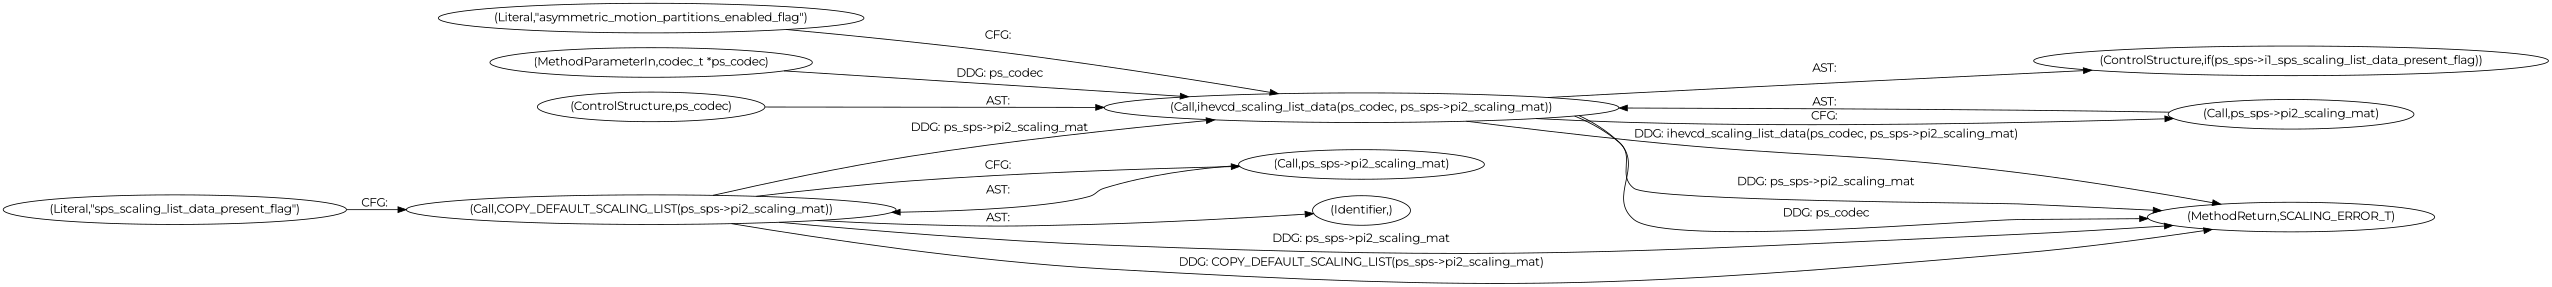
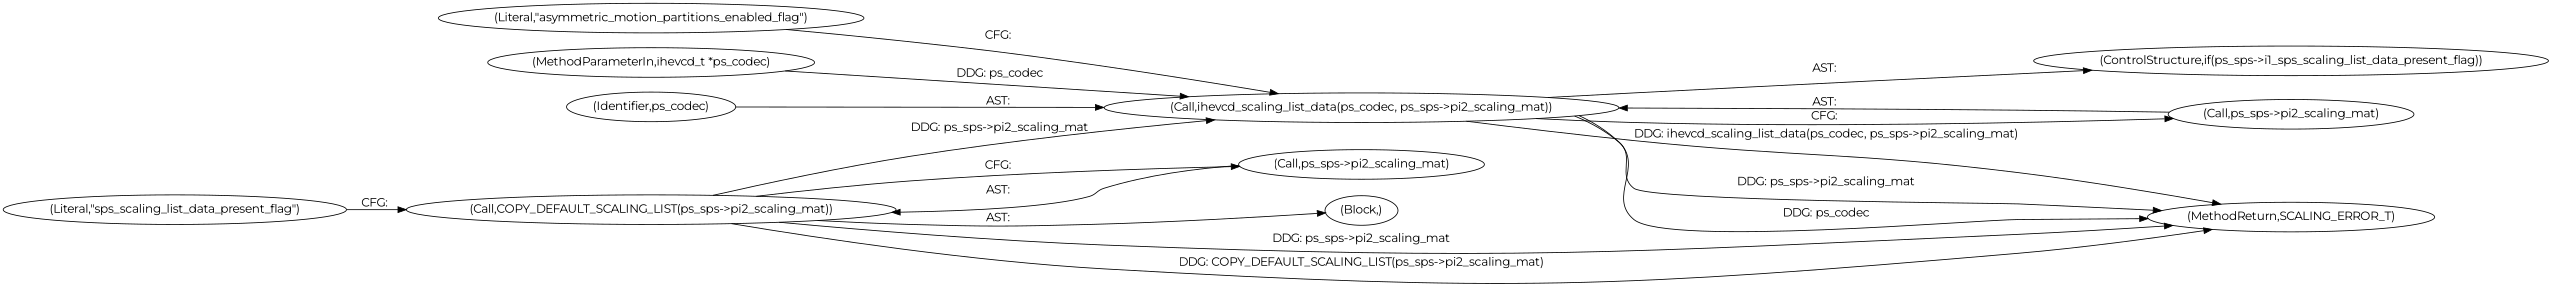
(651, 62) -> (651, 62)
(651, 107) -> (651, 107)
(1362, 210) -> (1362, 210)
